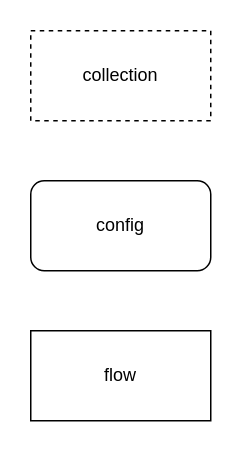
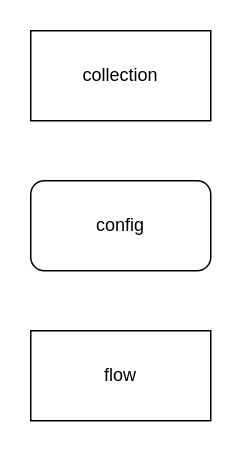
(121, 76) -> (121, 76)
